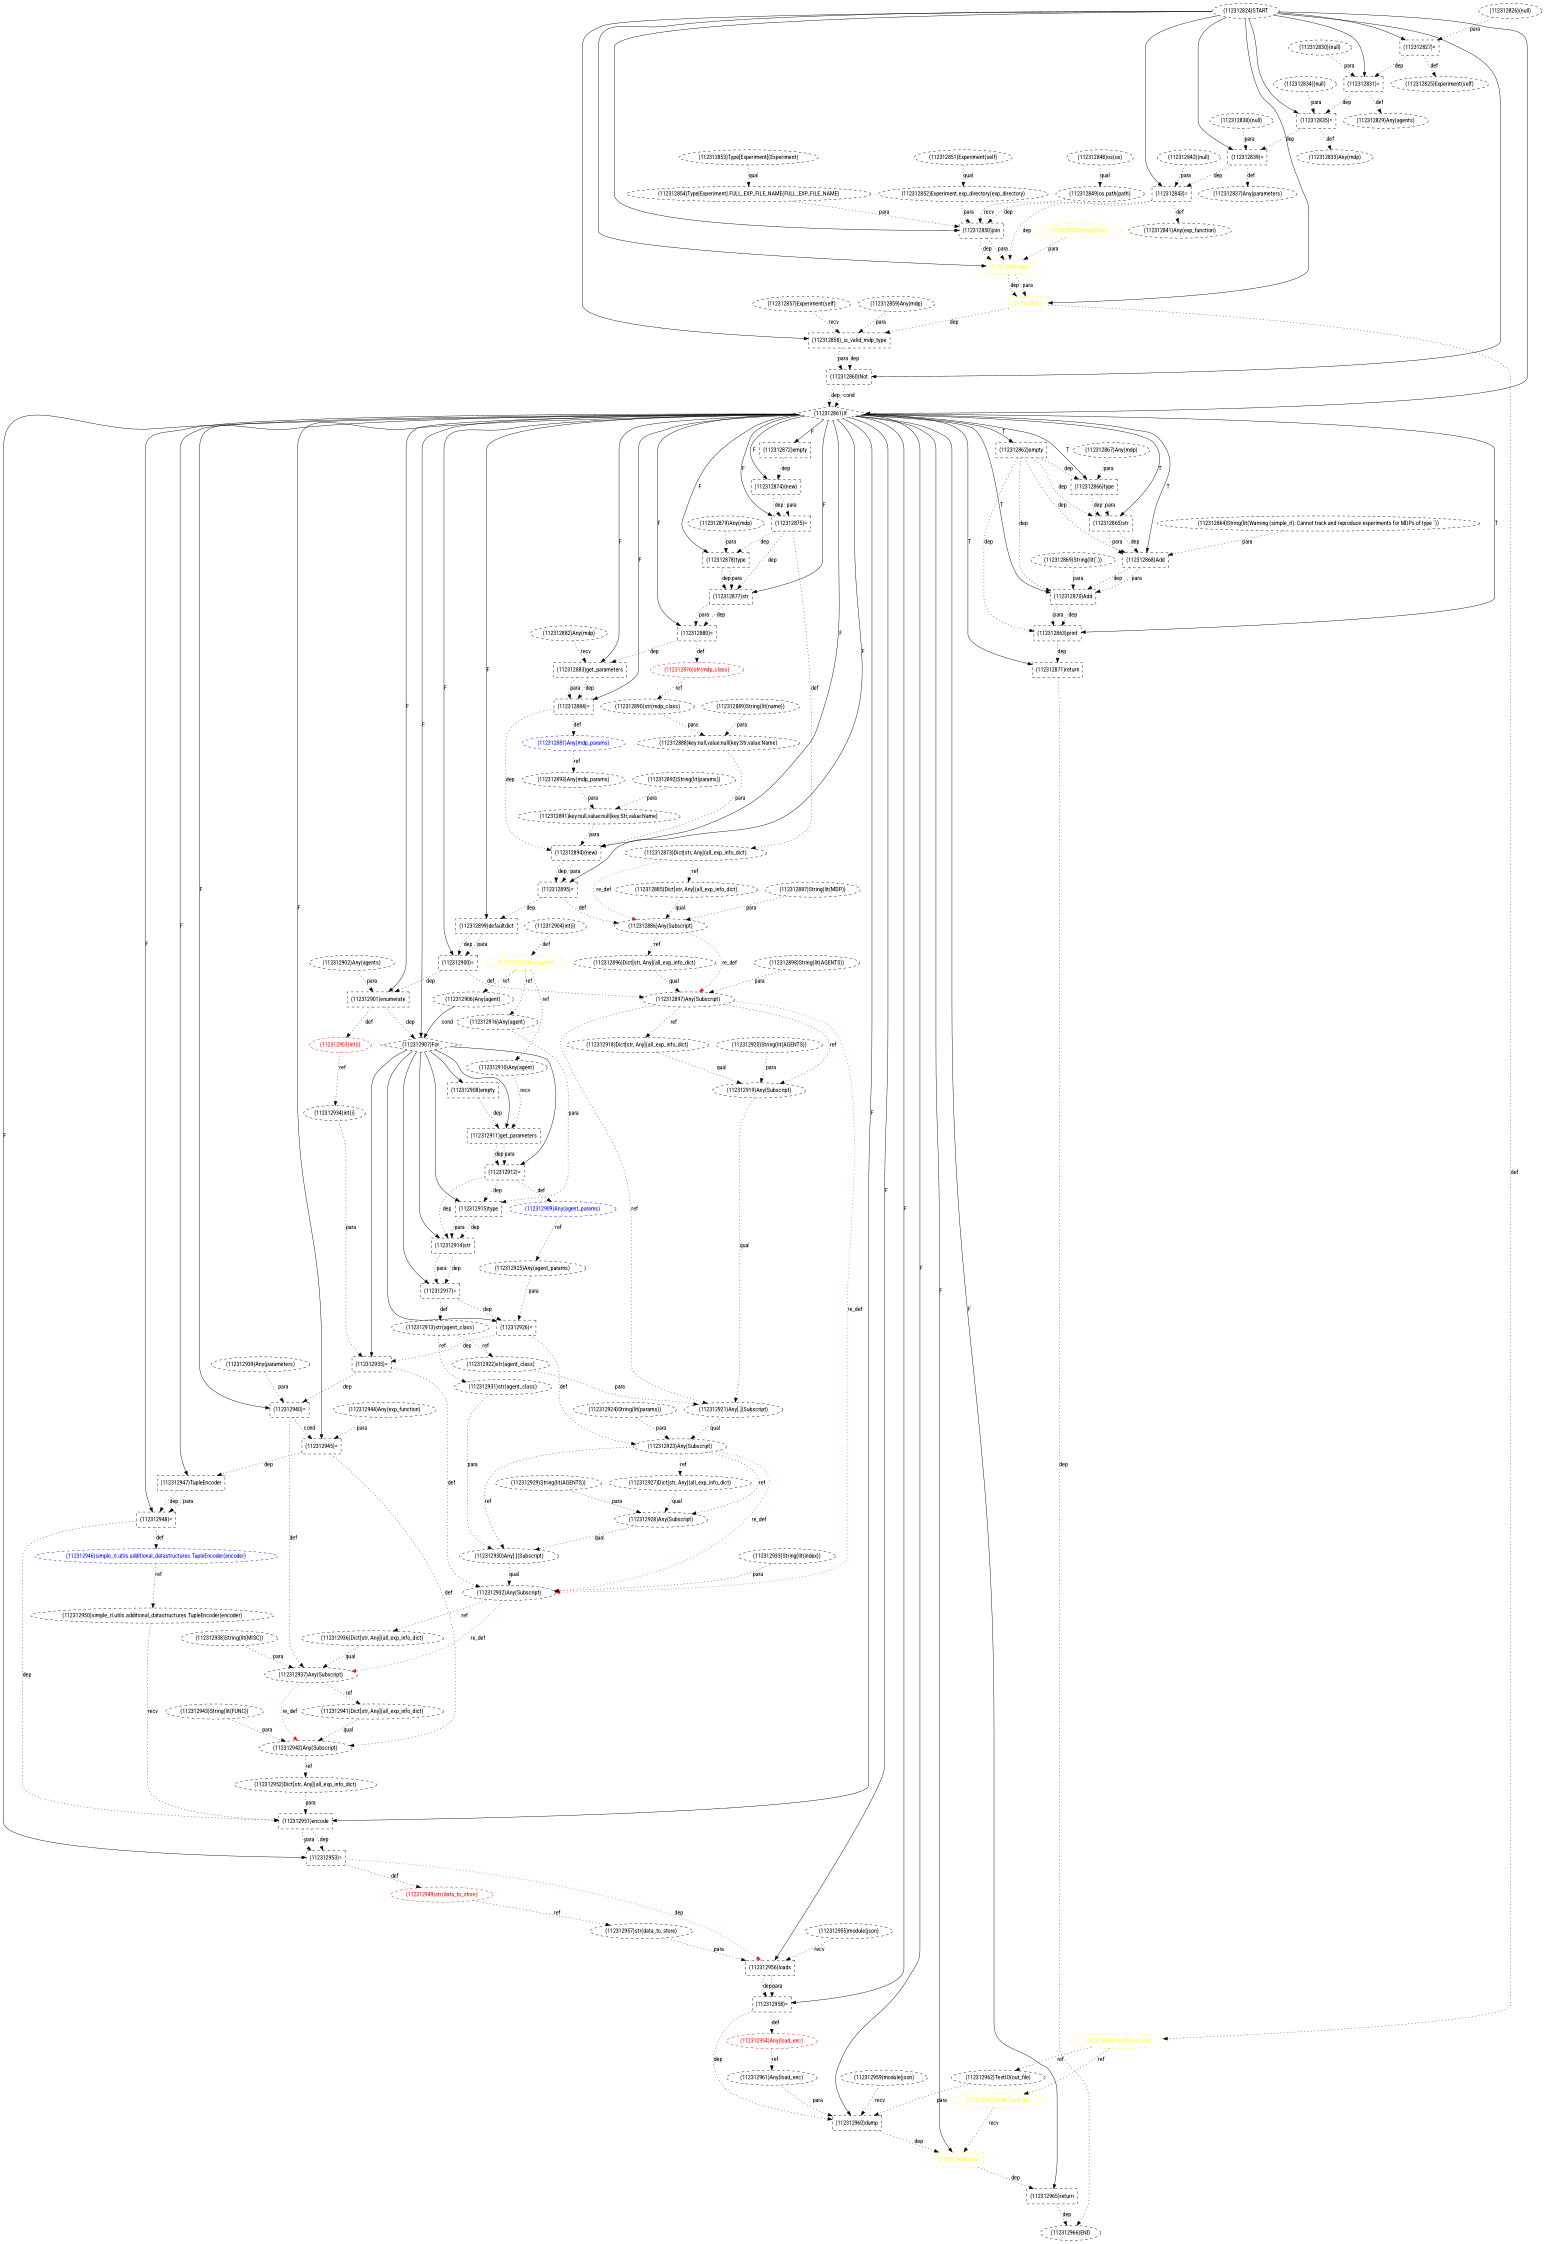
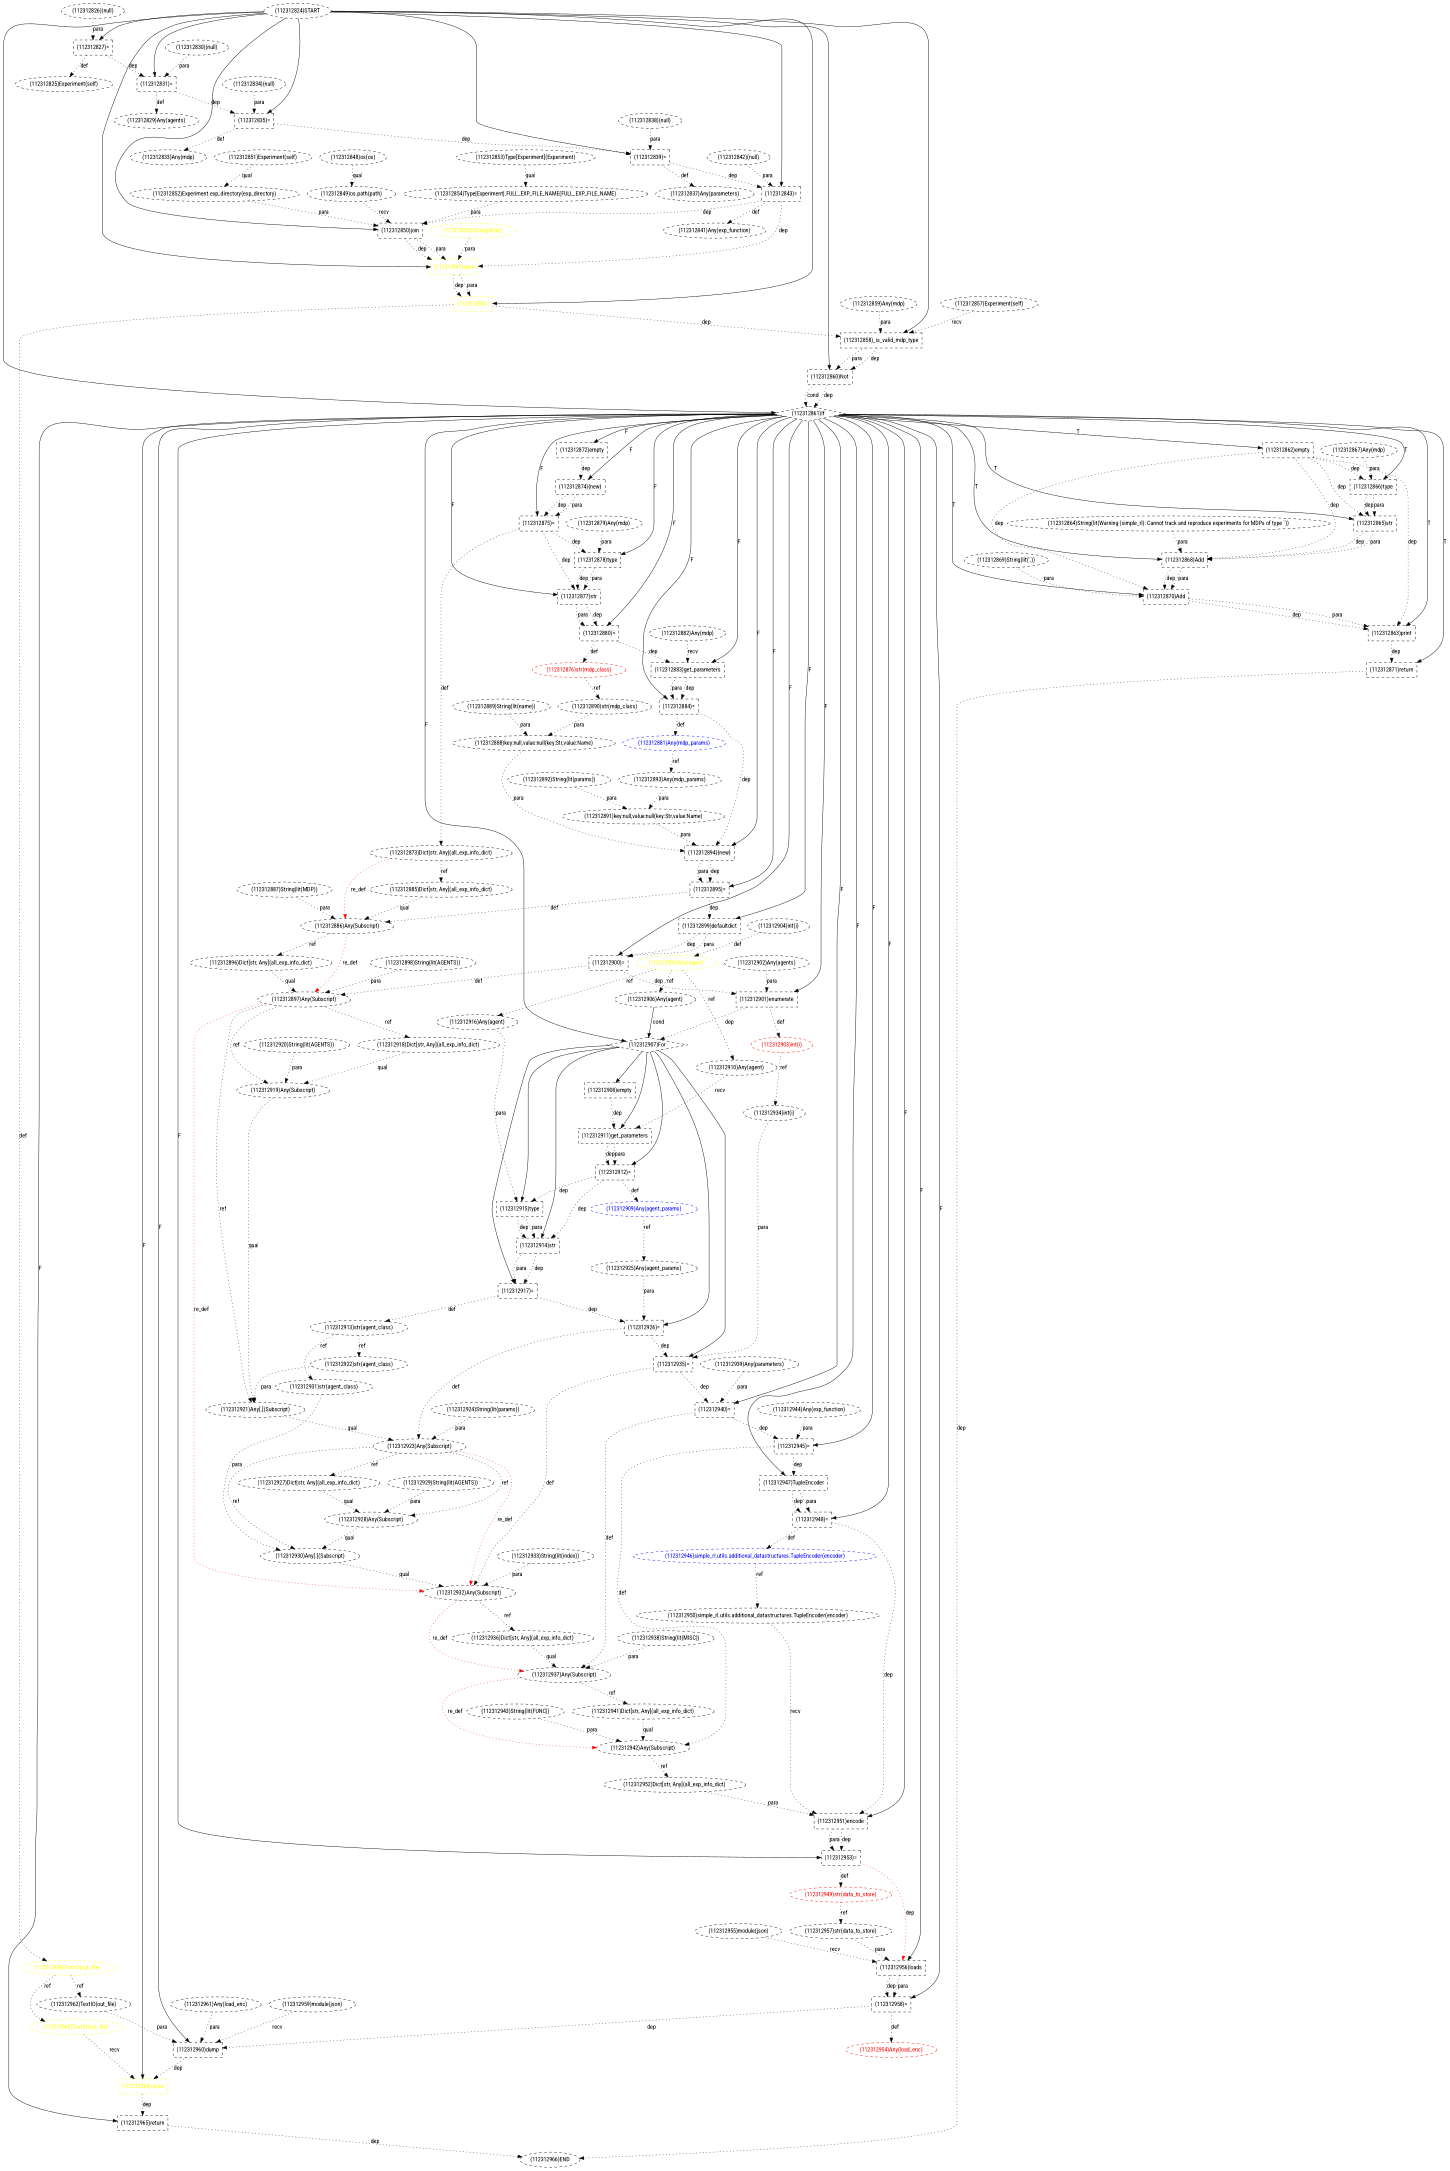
(310, 1428) -> (764, 1428)
(772, 2057) -> none
